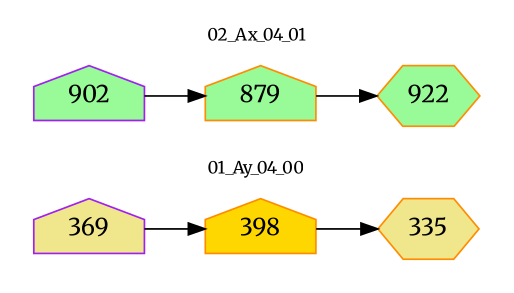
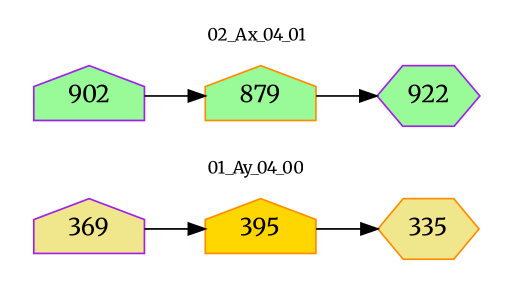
(428, 96) -> (428, 96)
(261, 229) -> (261, 229)
